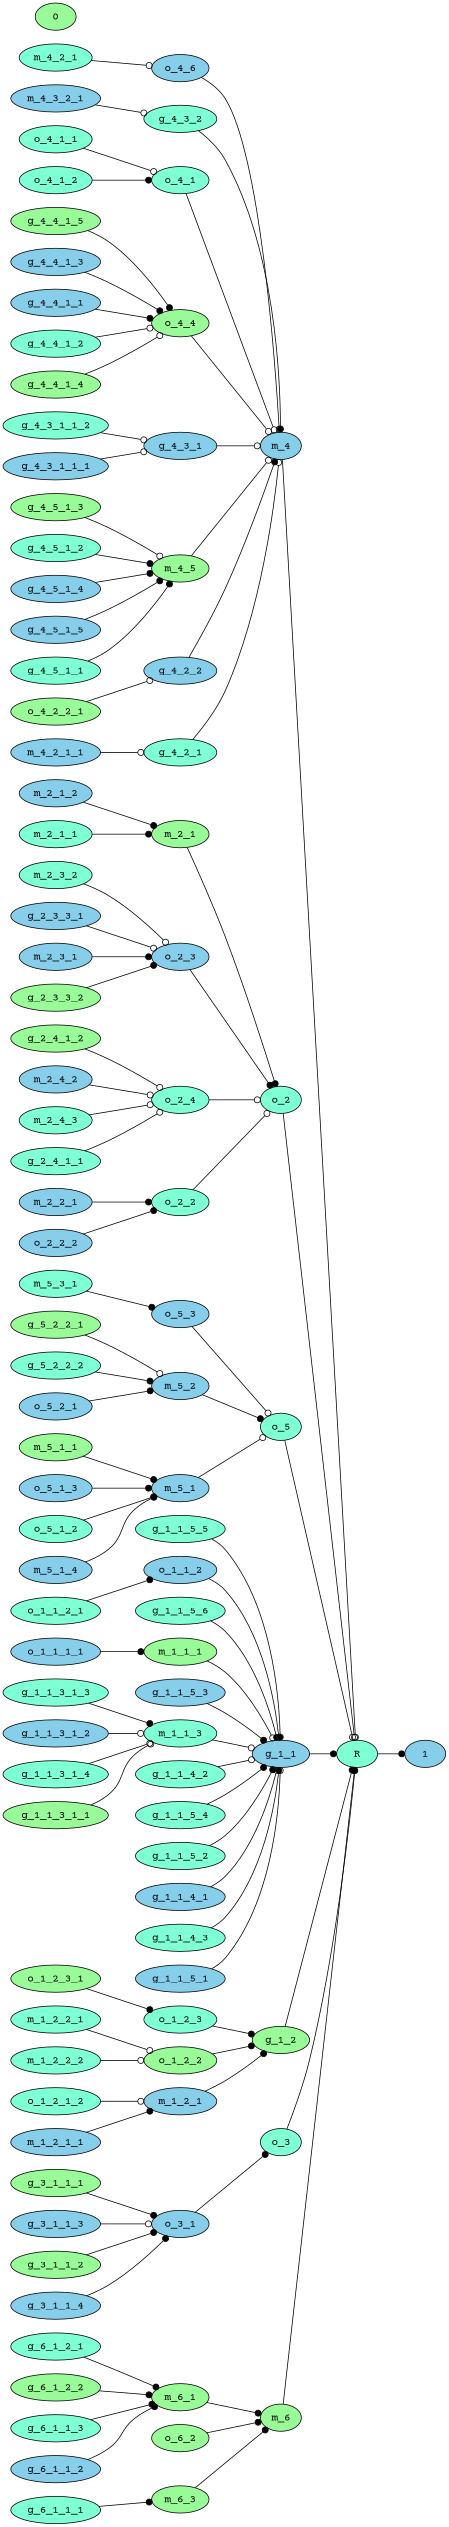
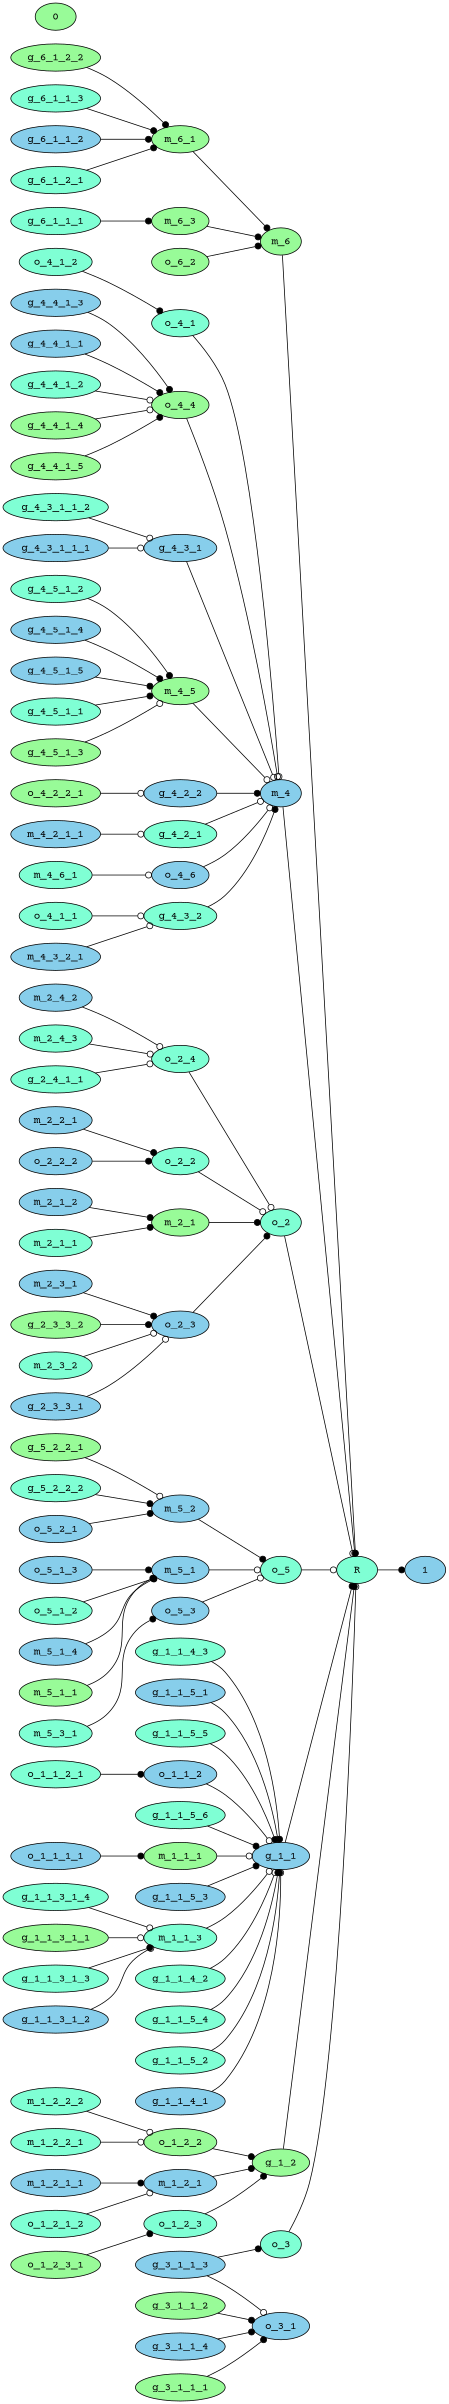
(56, 58) -> (56, 875)
(117, 159) -> (115, 916)
(56, 1039) -> none
(229, 2184) -> (236, 2253)
